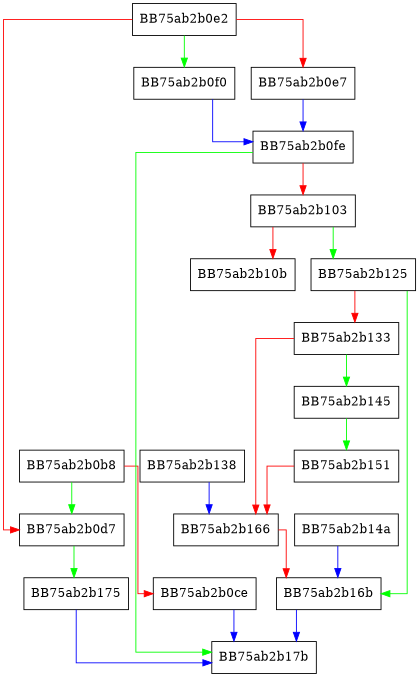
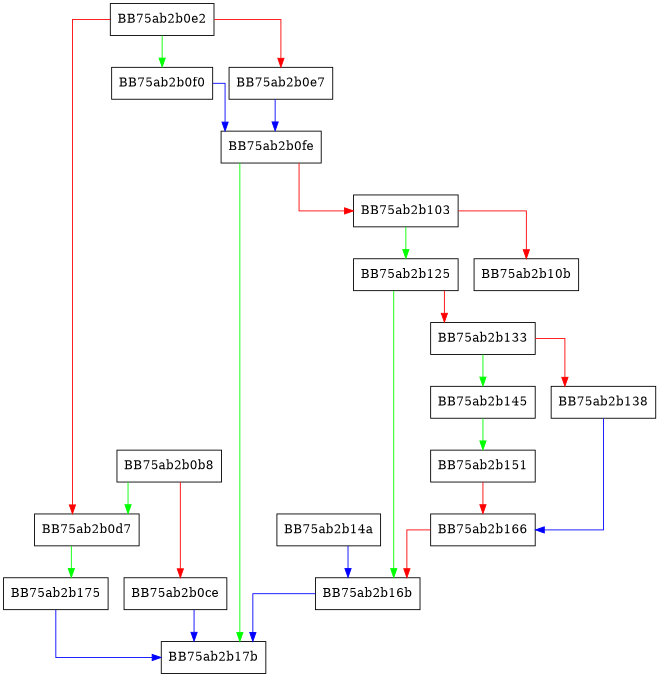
(256, 403) -> (565, 343)
